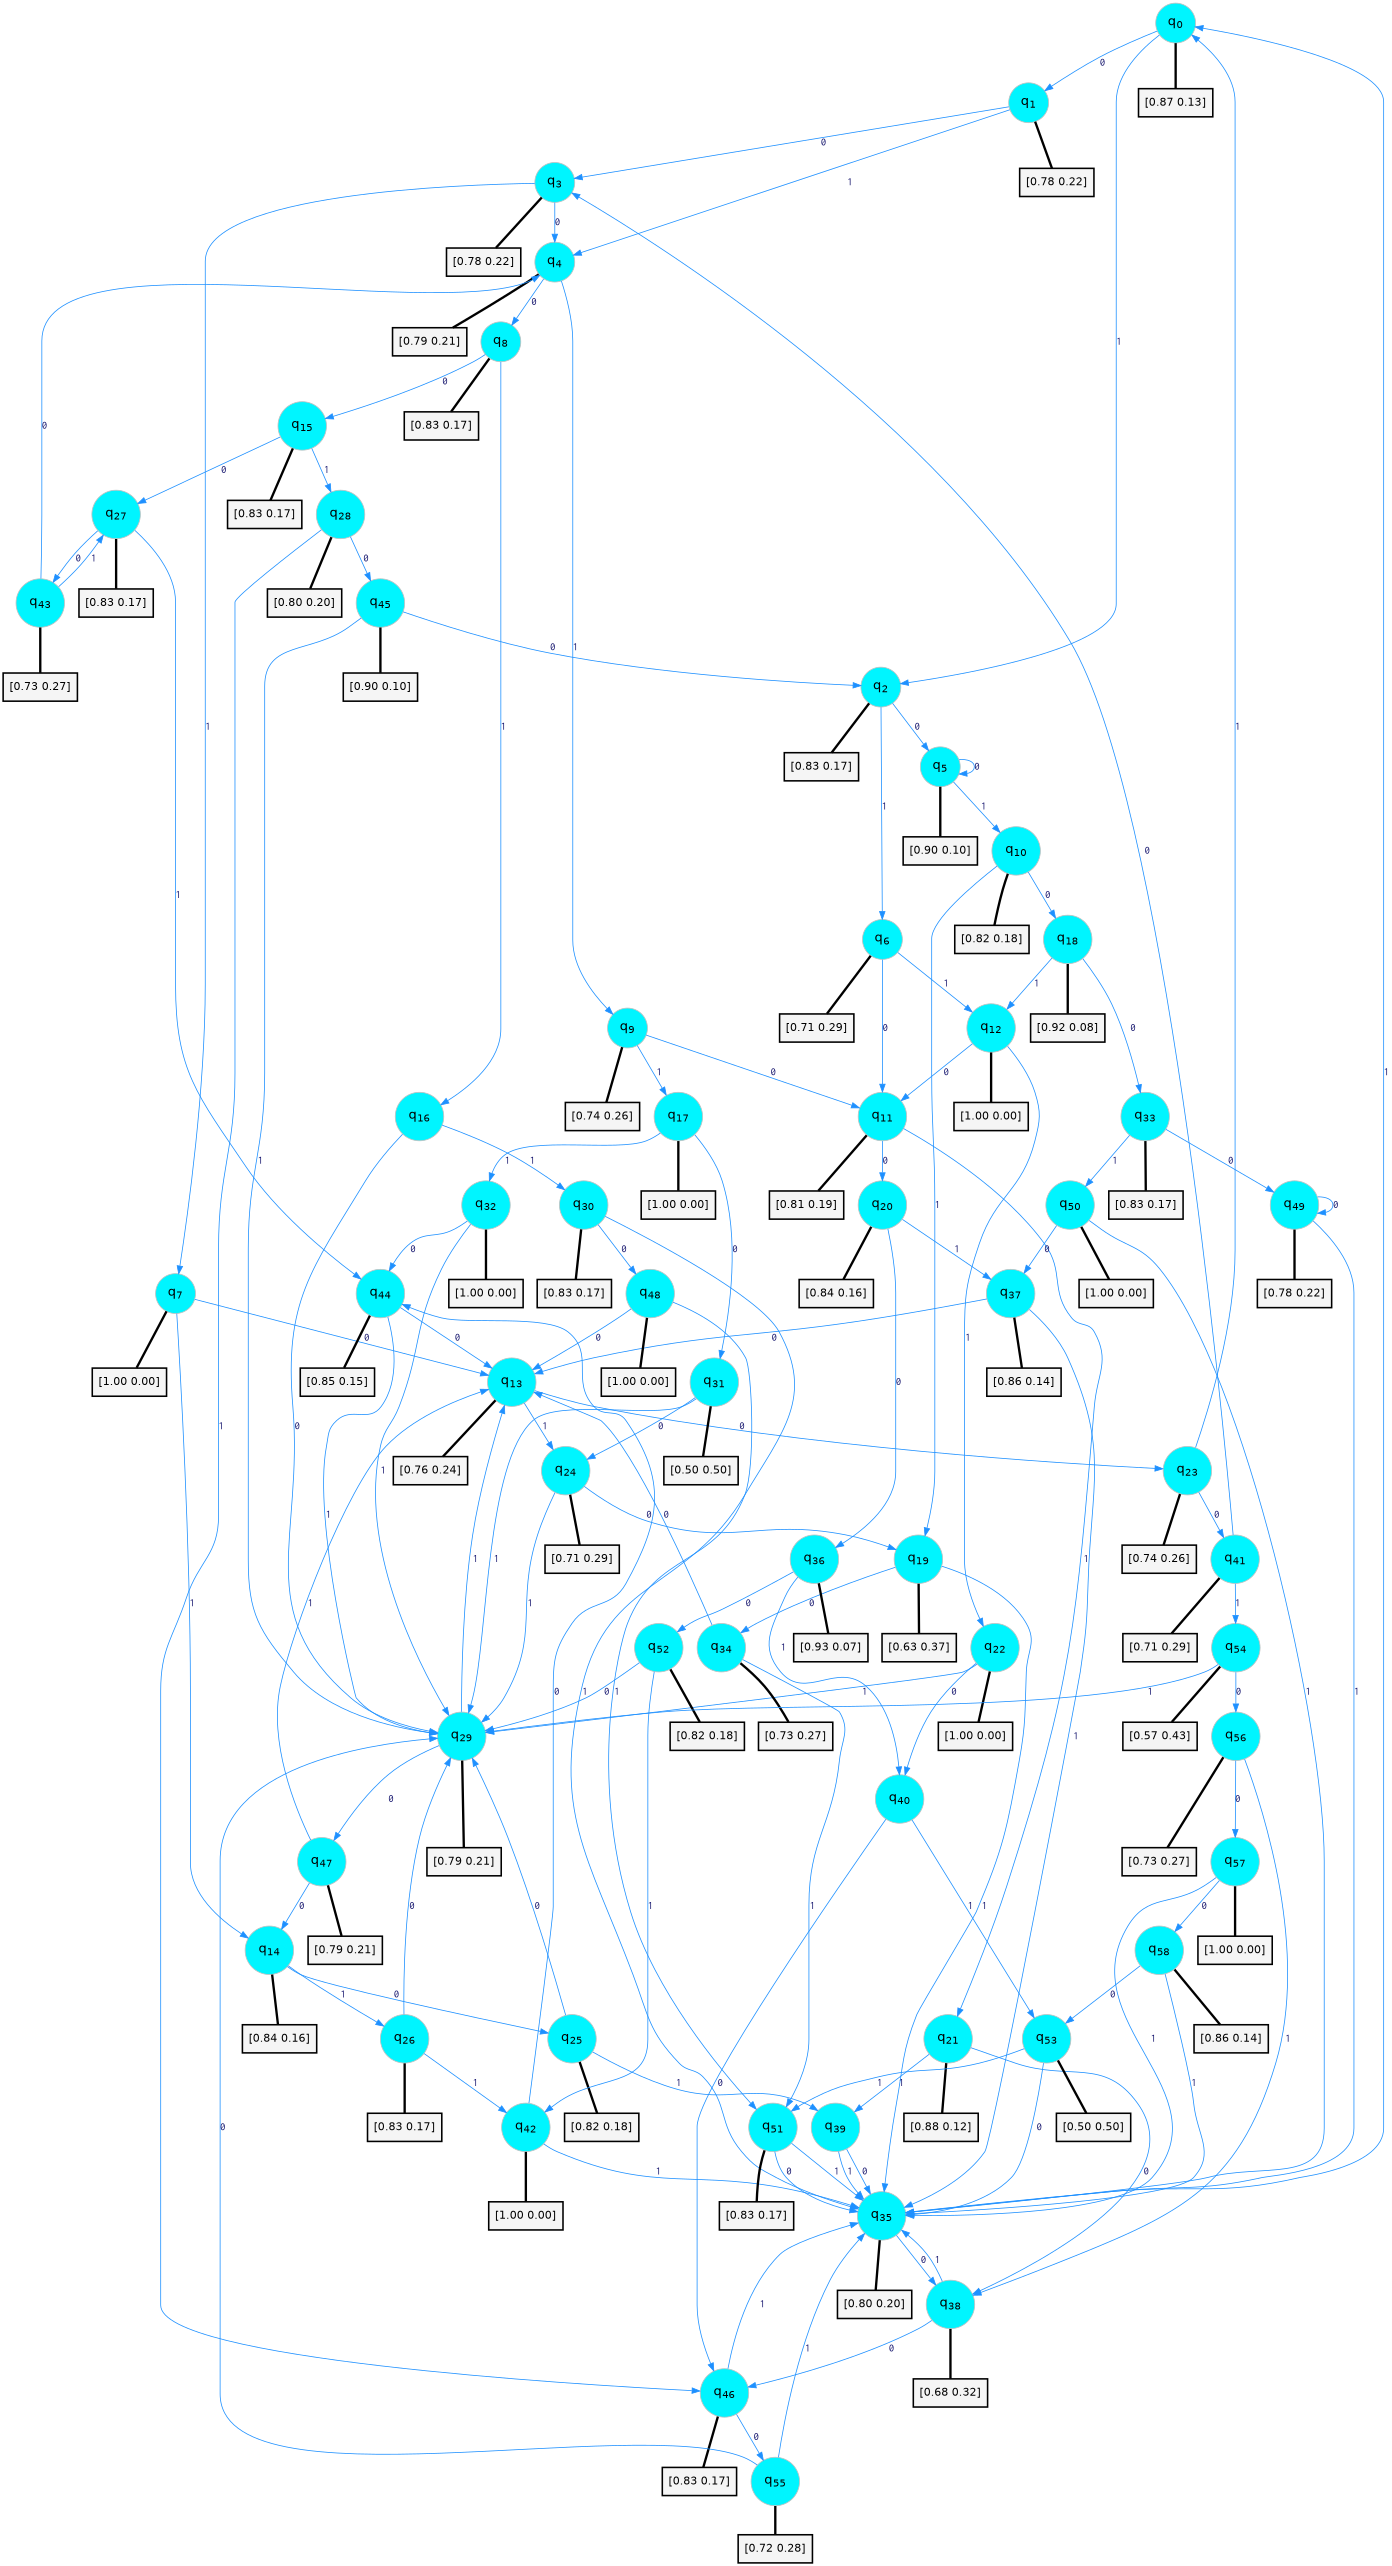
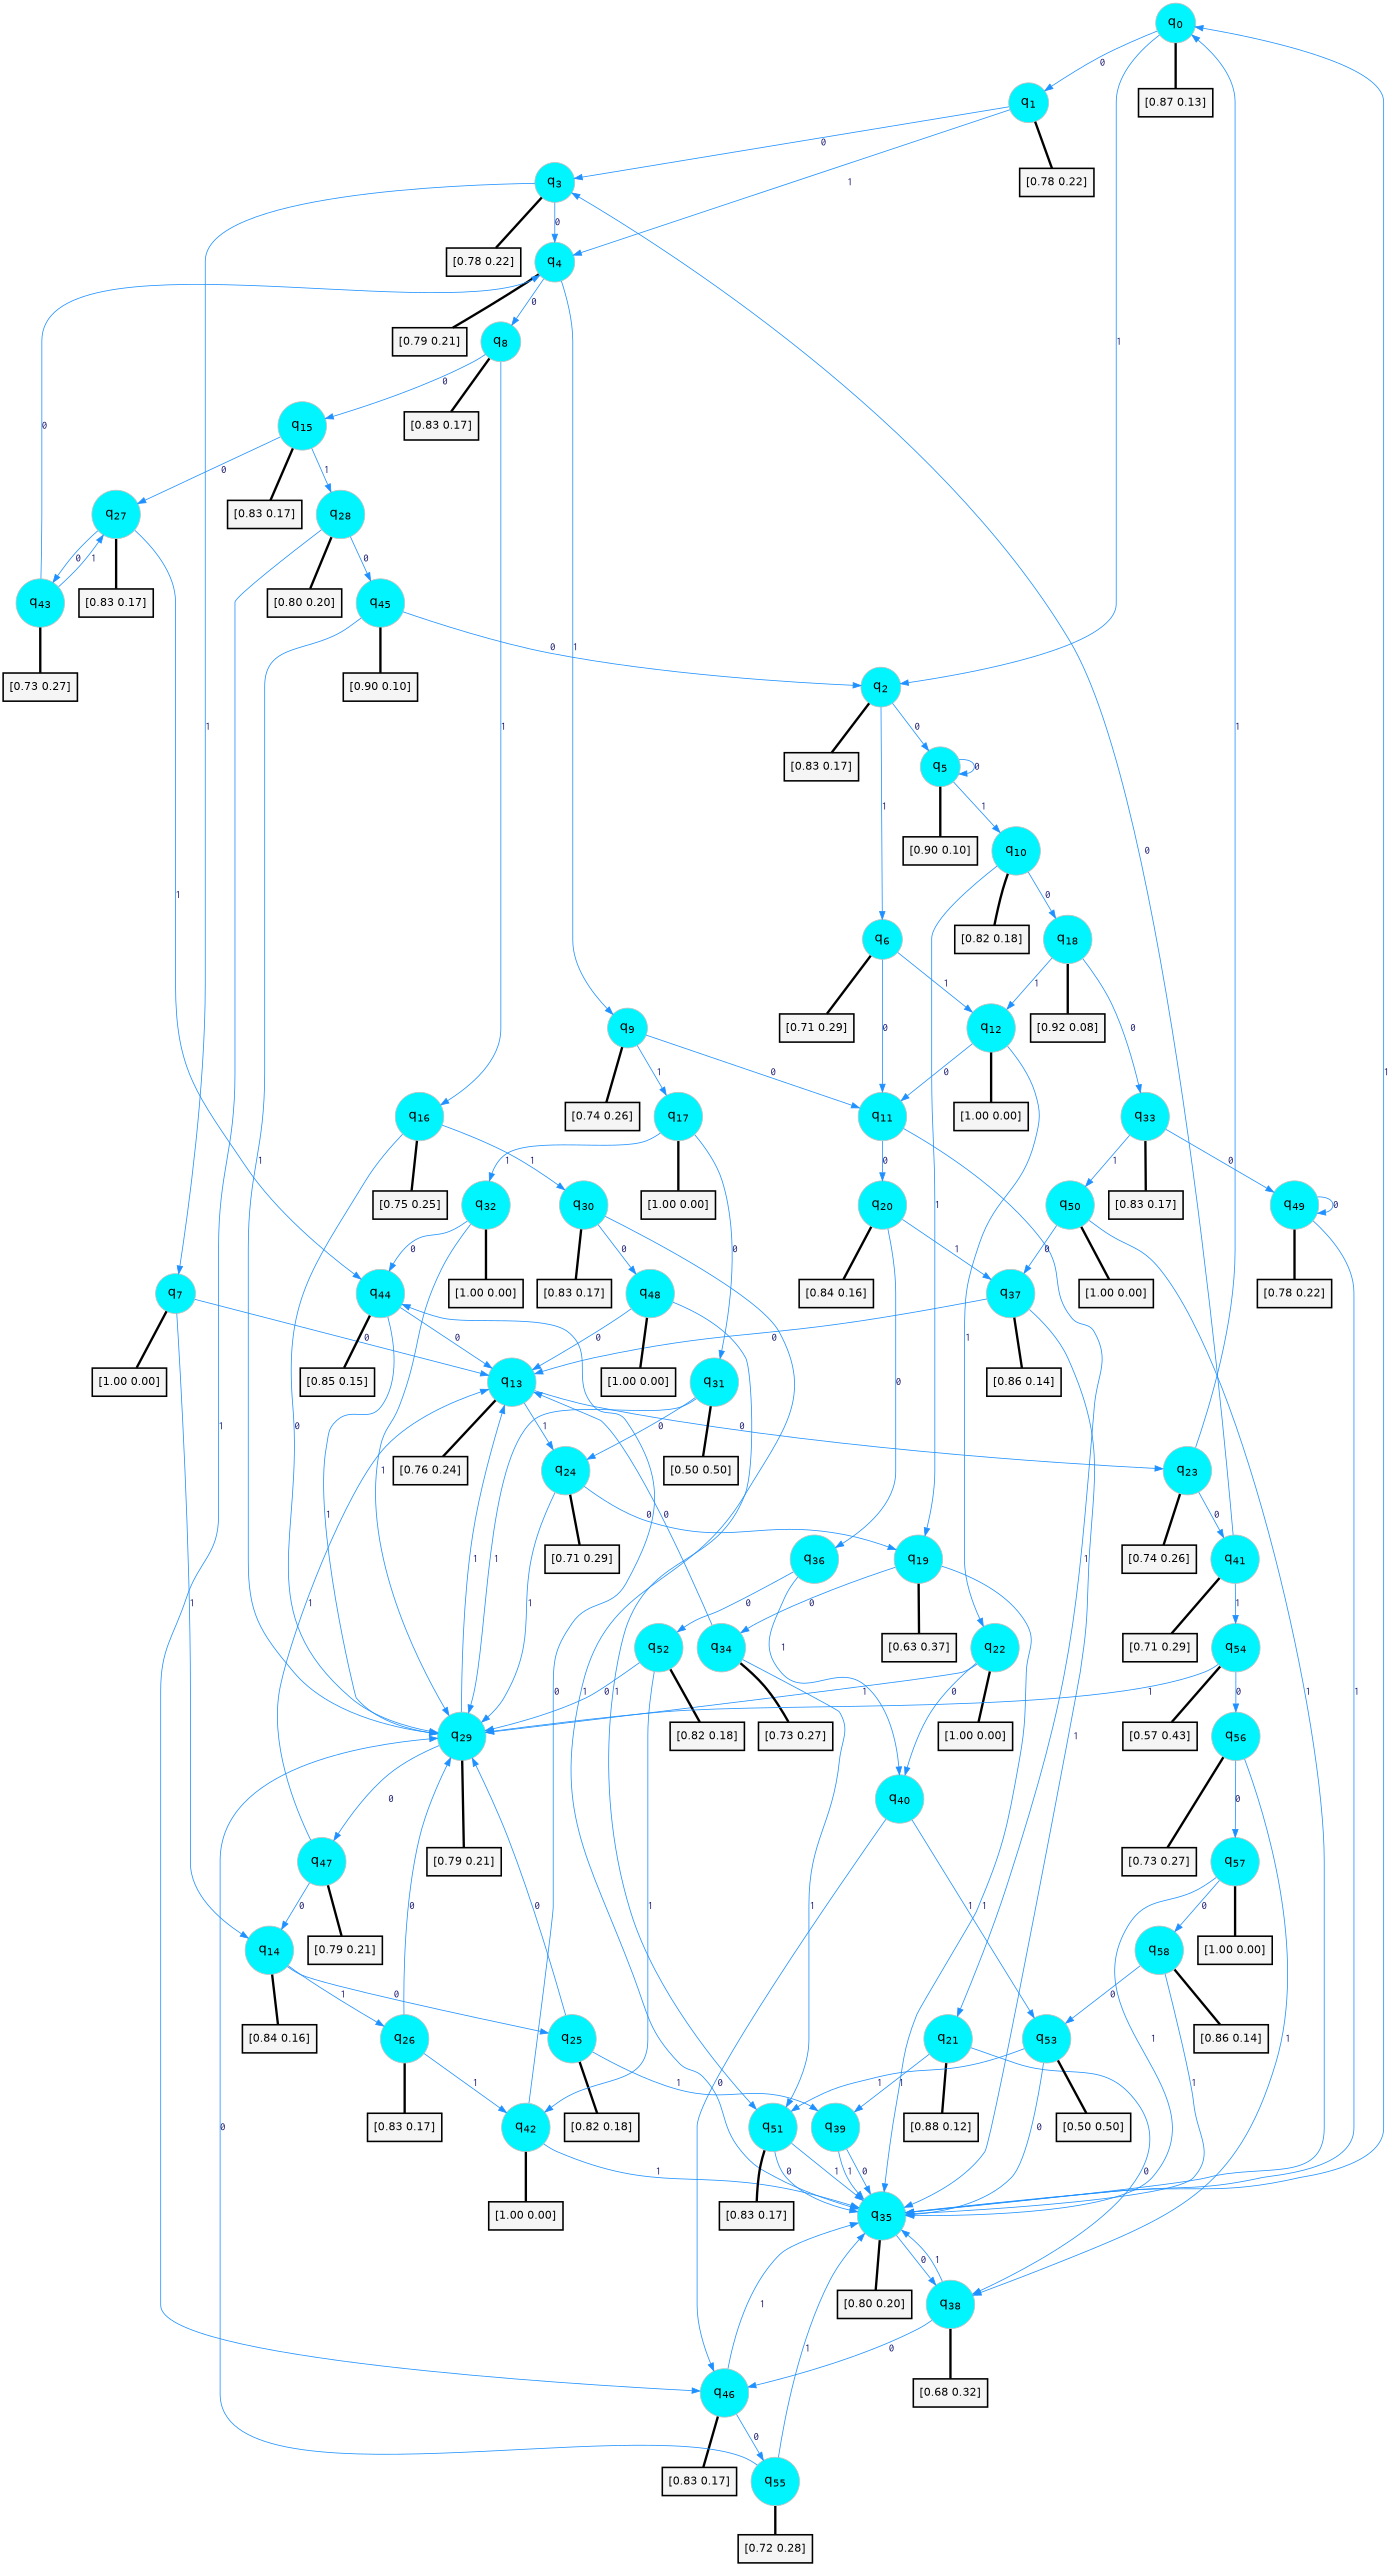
none -> (410, 1205)
(807, 1205) -> none
(831, 1648) -> none
